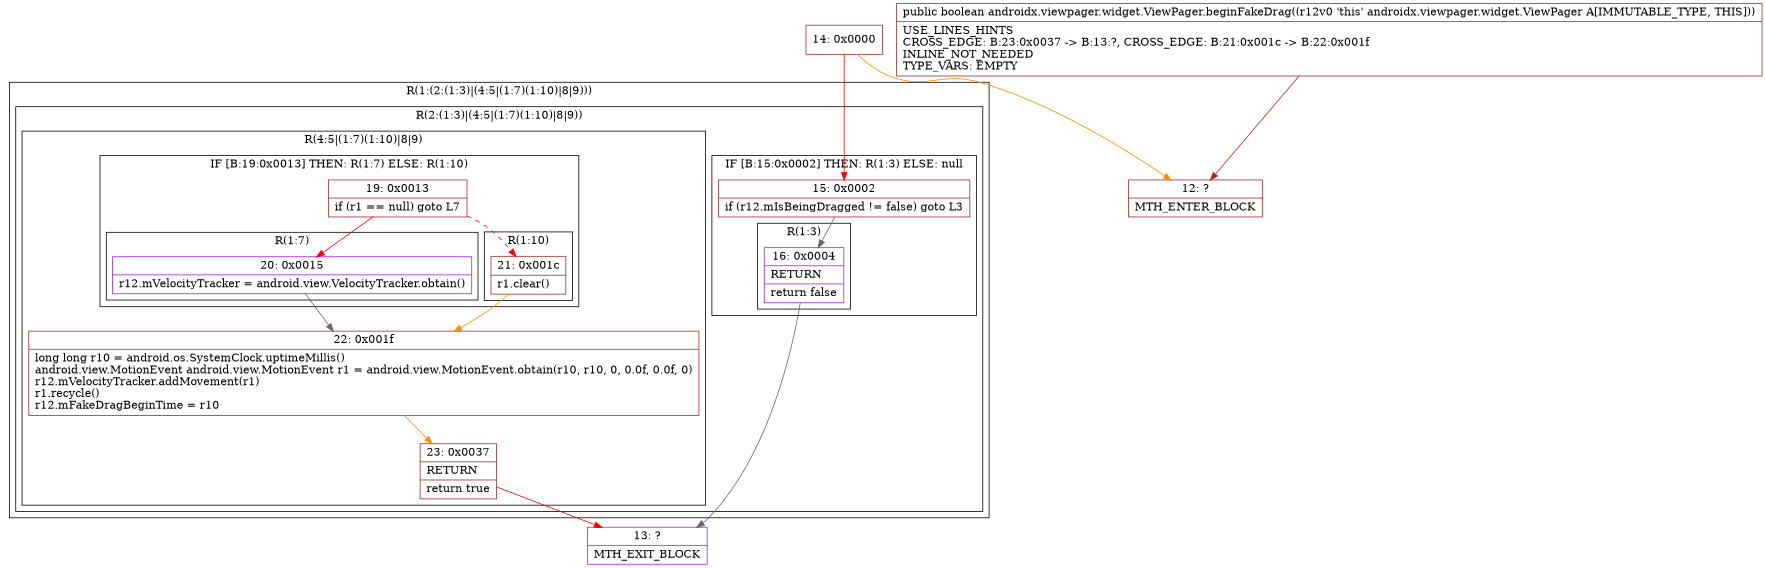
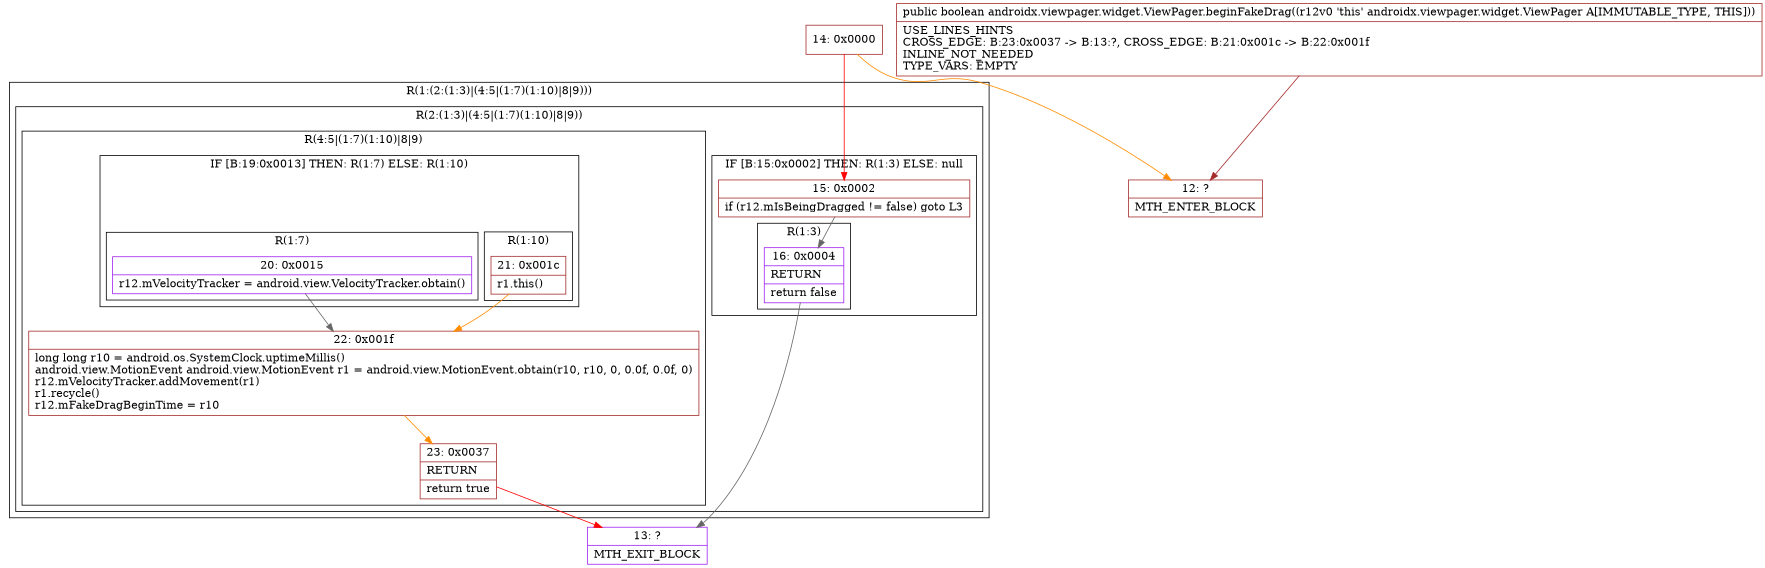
(398, 198) -> none
(524, 284) -> (520, 284)
